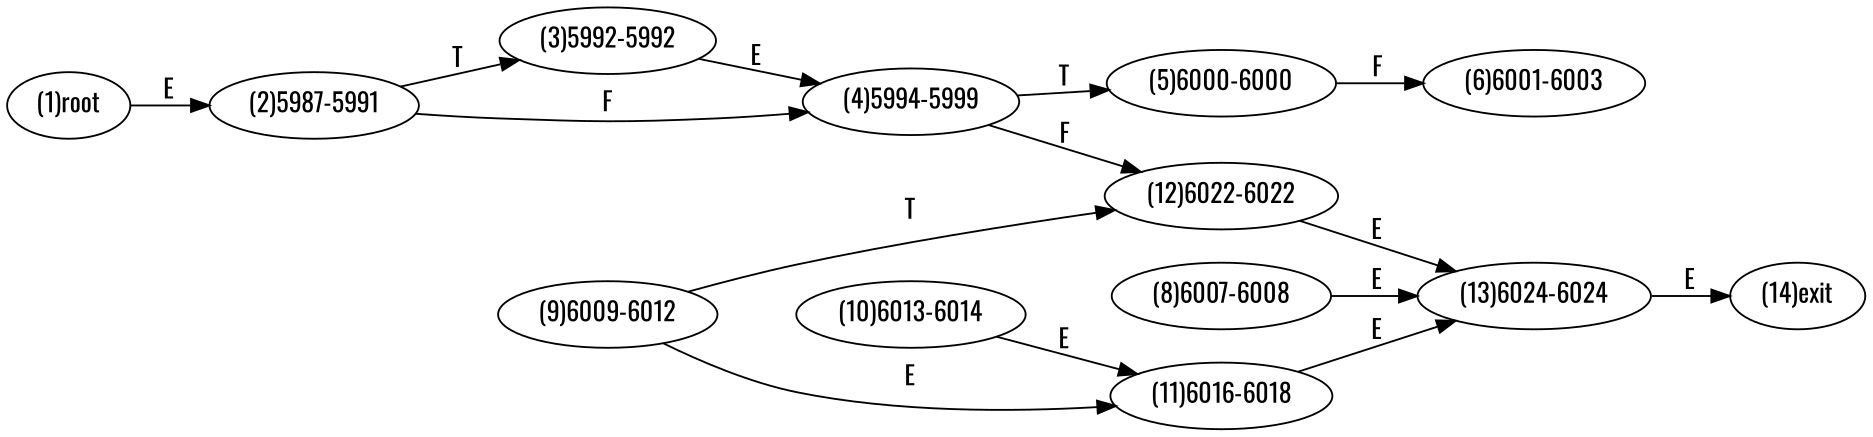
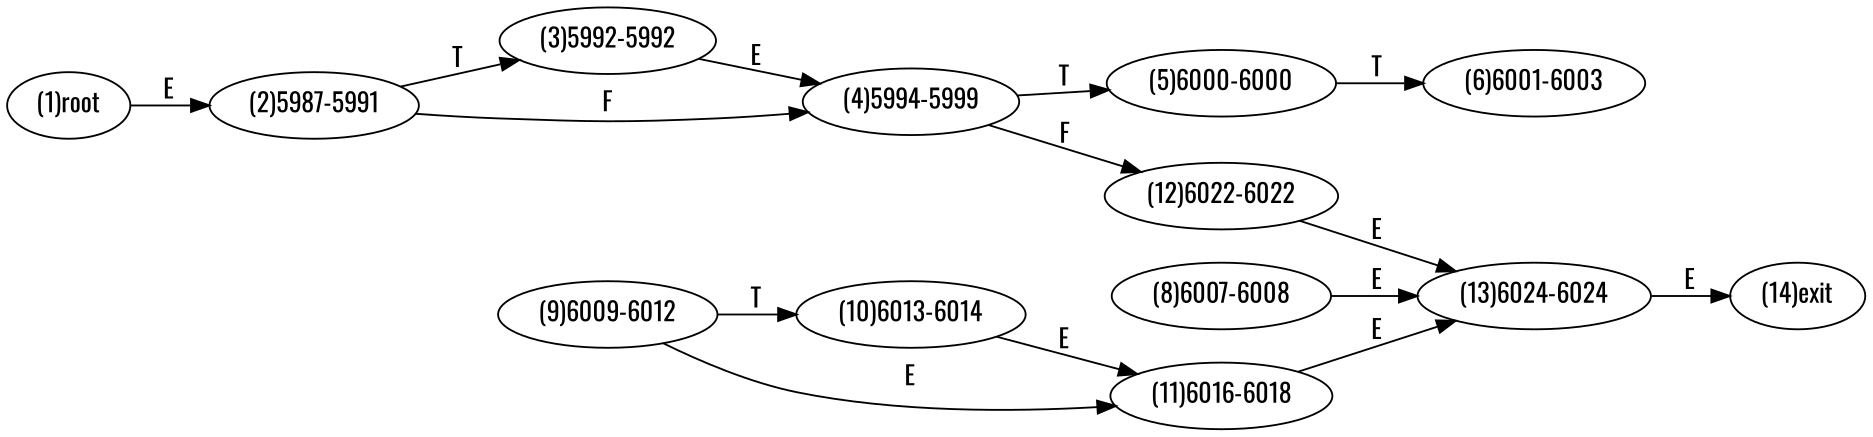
(1378, 69) -> (1378, 69)
(891, 246) -> (748, 314)
